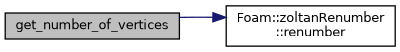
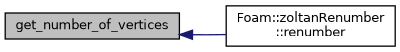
(196, 17) -> (209, 35)
